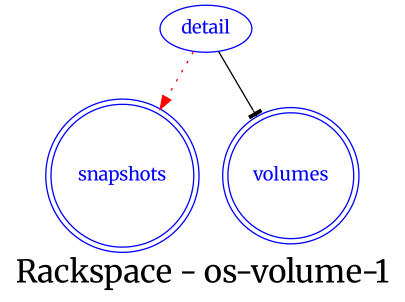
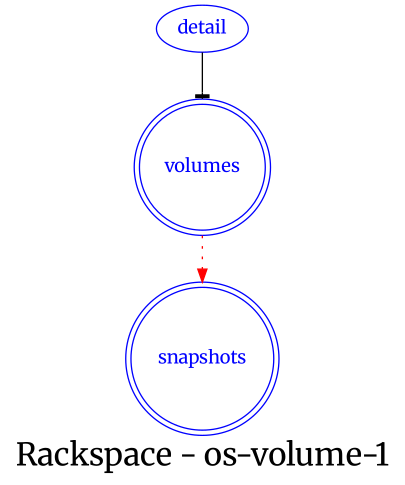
(180, 75) -> (202, 252)
